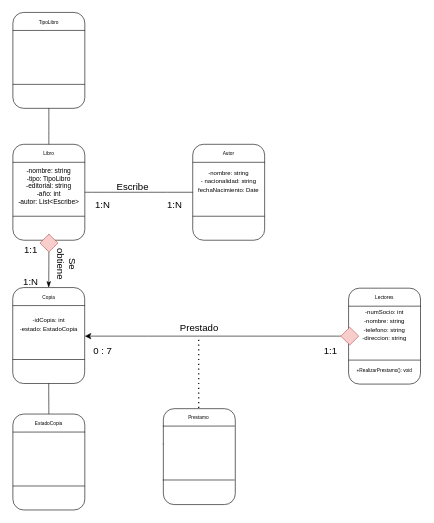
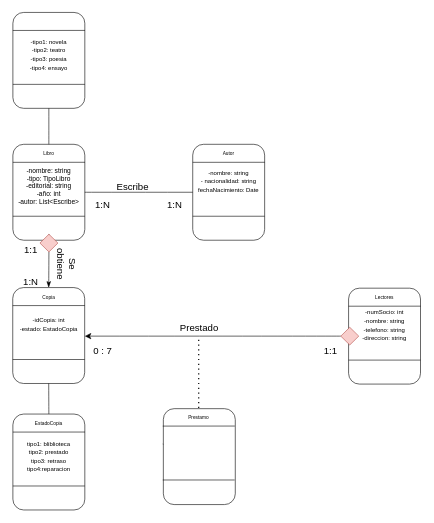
(49, 21) -> none
none -> (49, 54)
(385, 369) -> none
none -> (49, 456)
